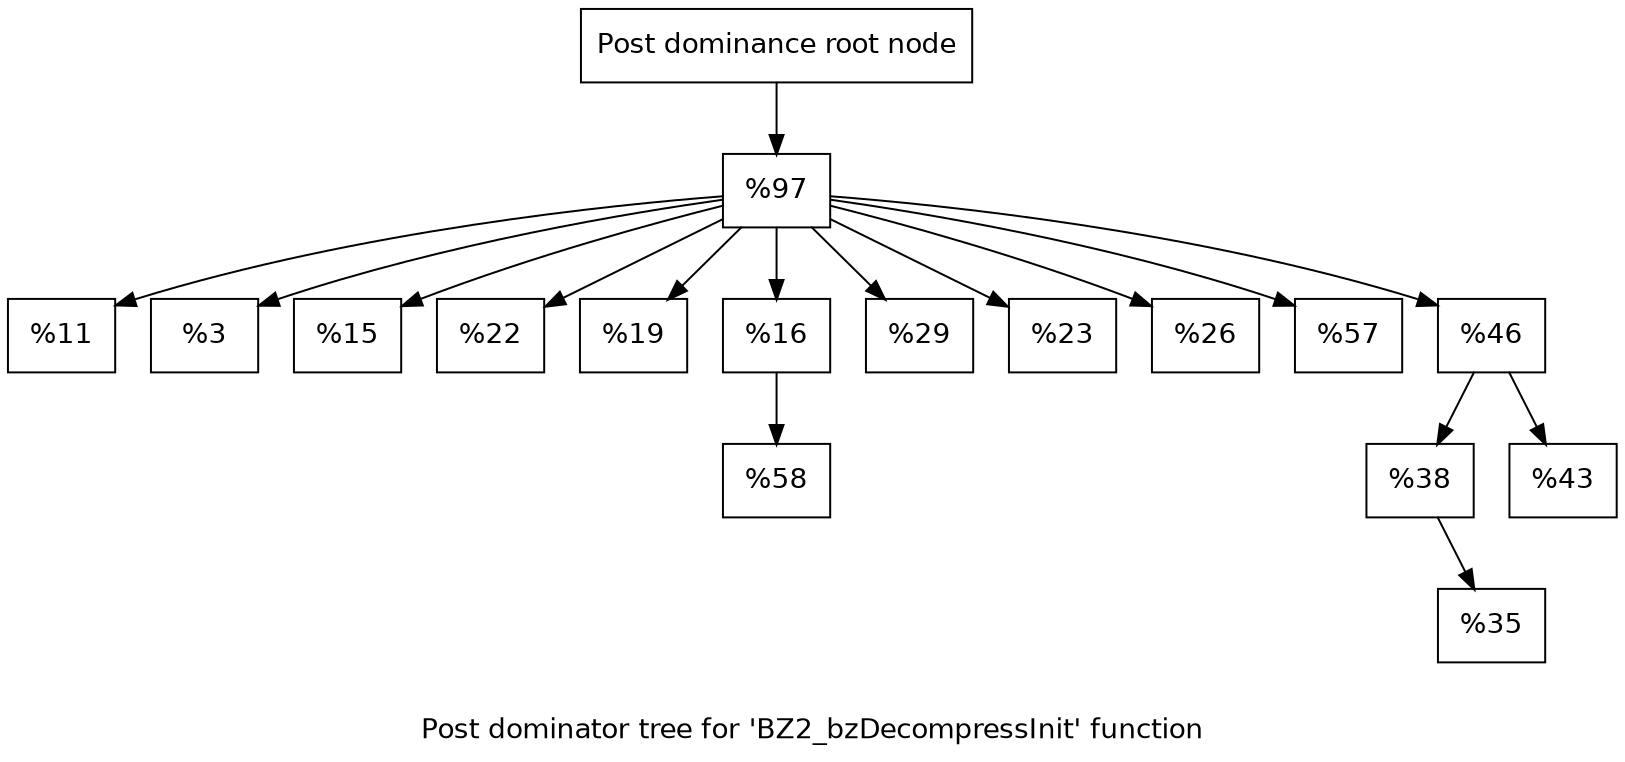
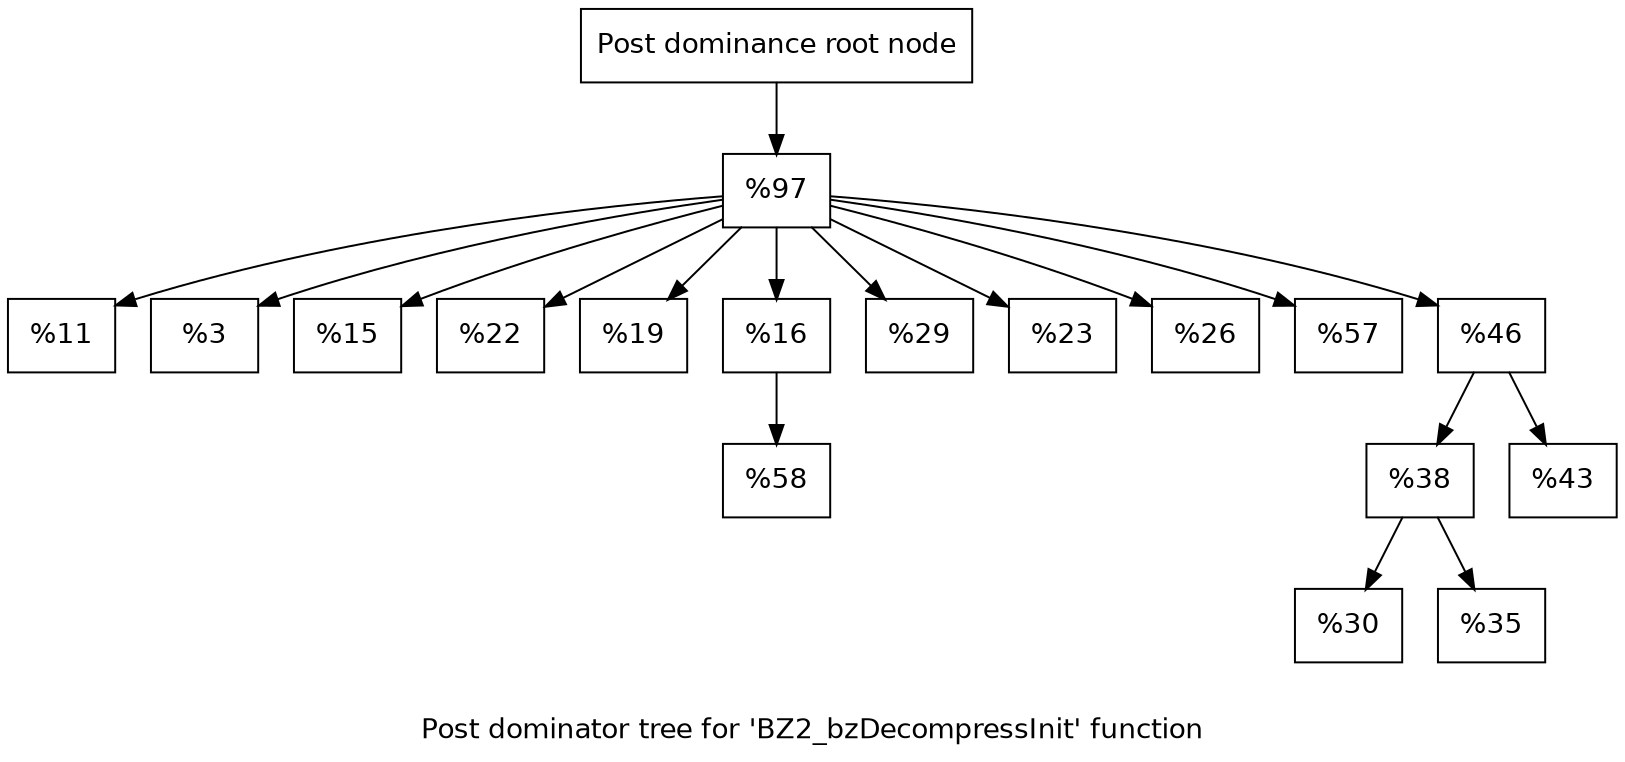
none -> (1349, 626)
